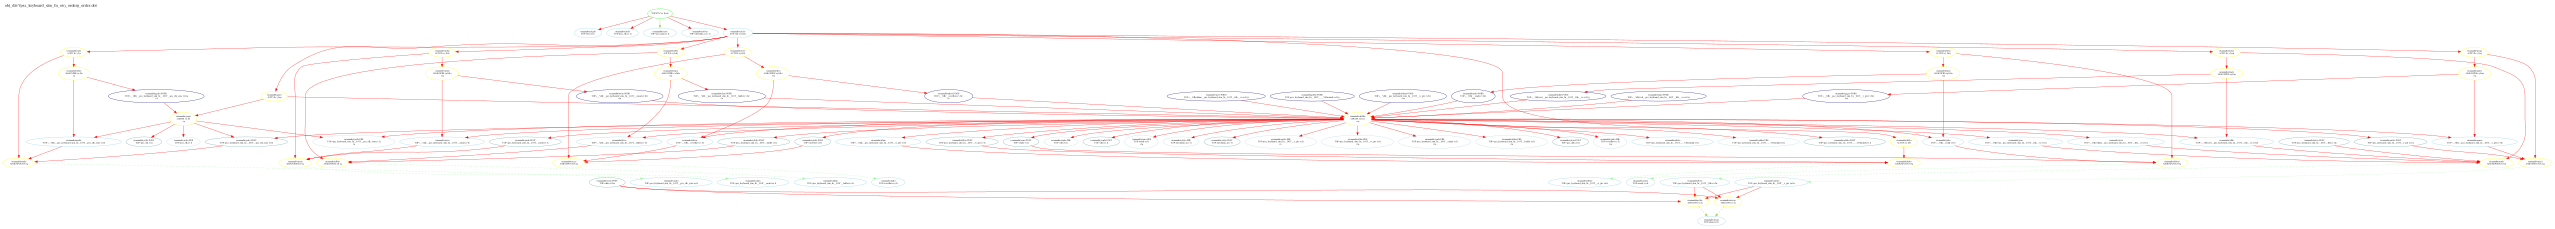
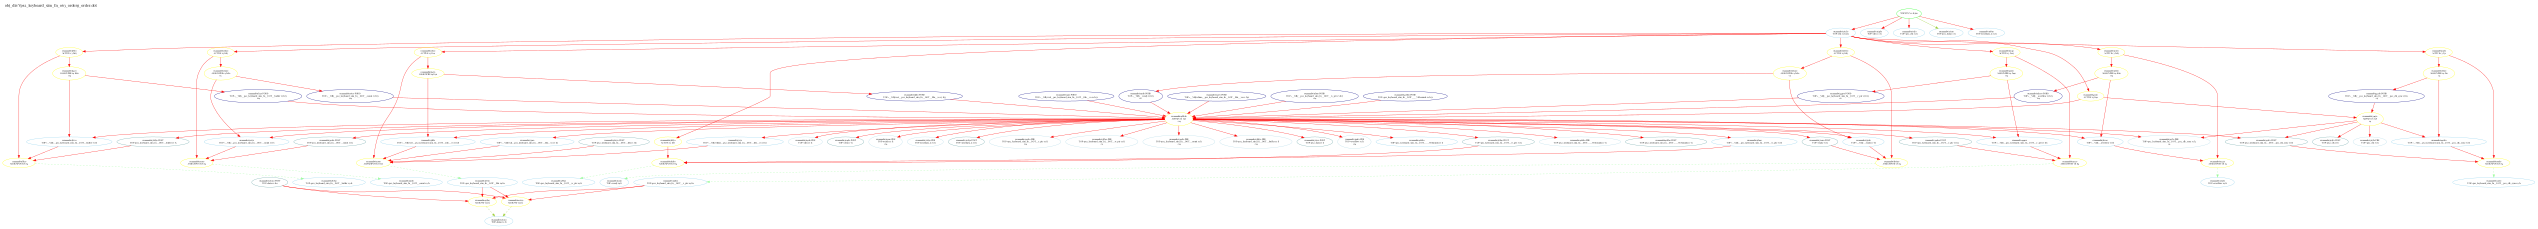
(813, 142) -> none
